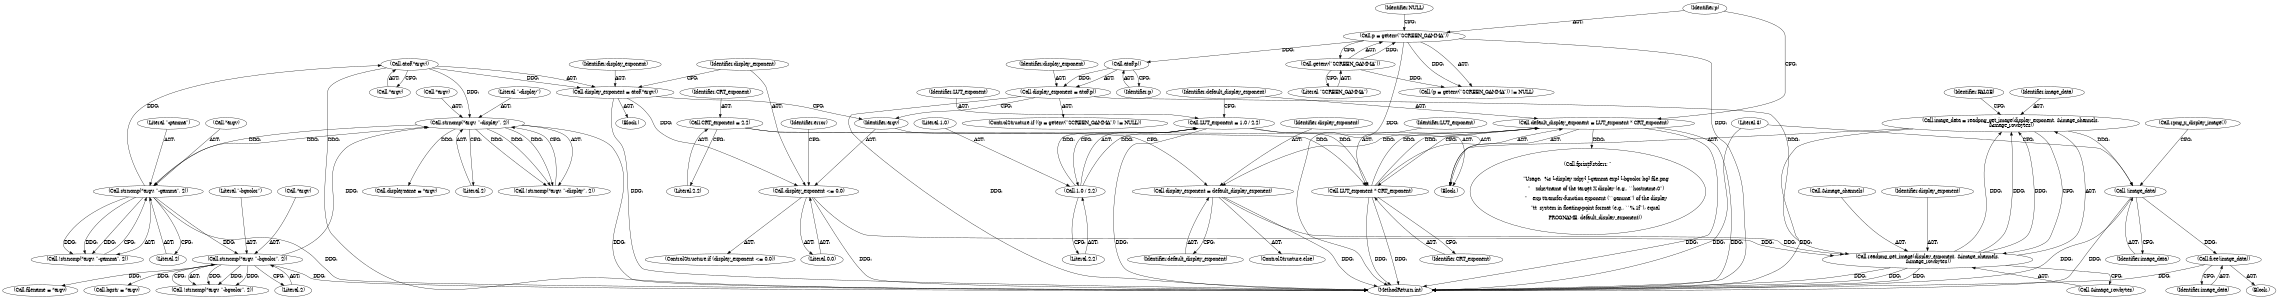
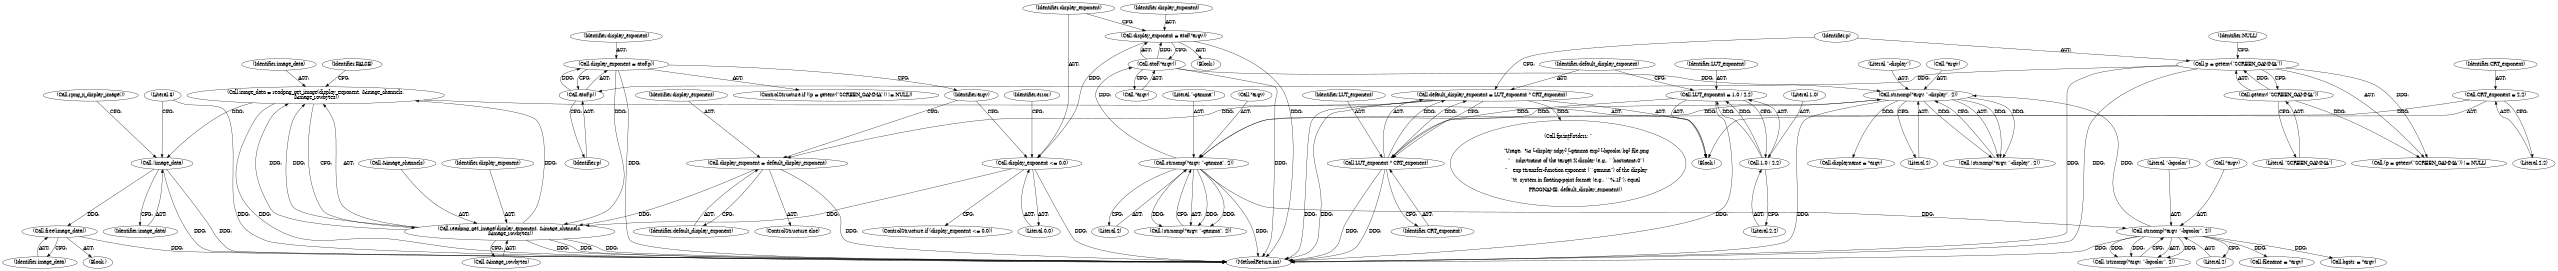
none -> (579, 76)
(758, 101) -> (1175, 50)
(872, 140) -> (994, 112)
(750, 243) -> (969, 215)
